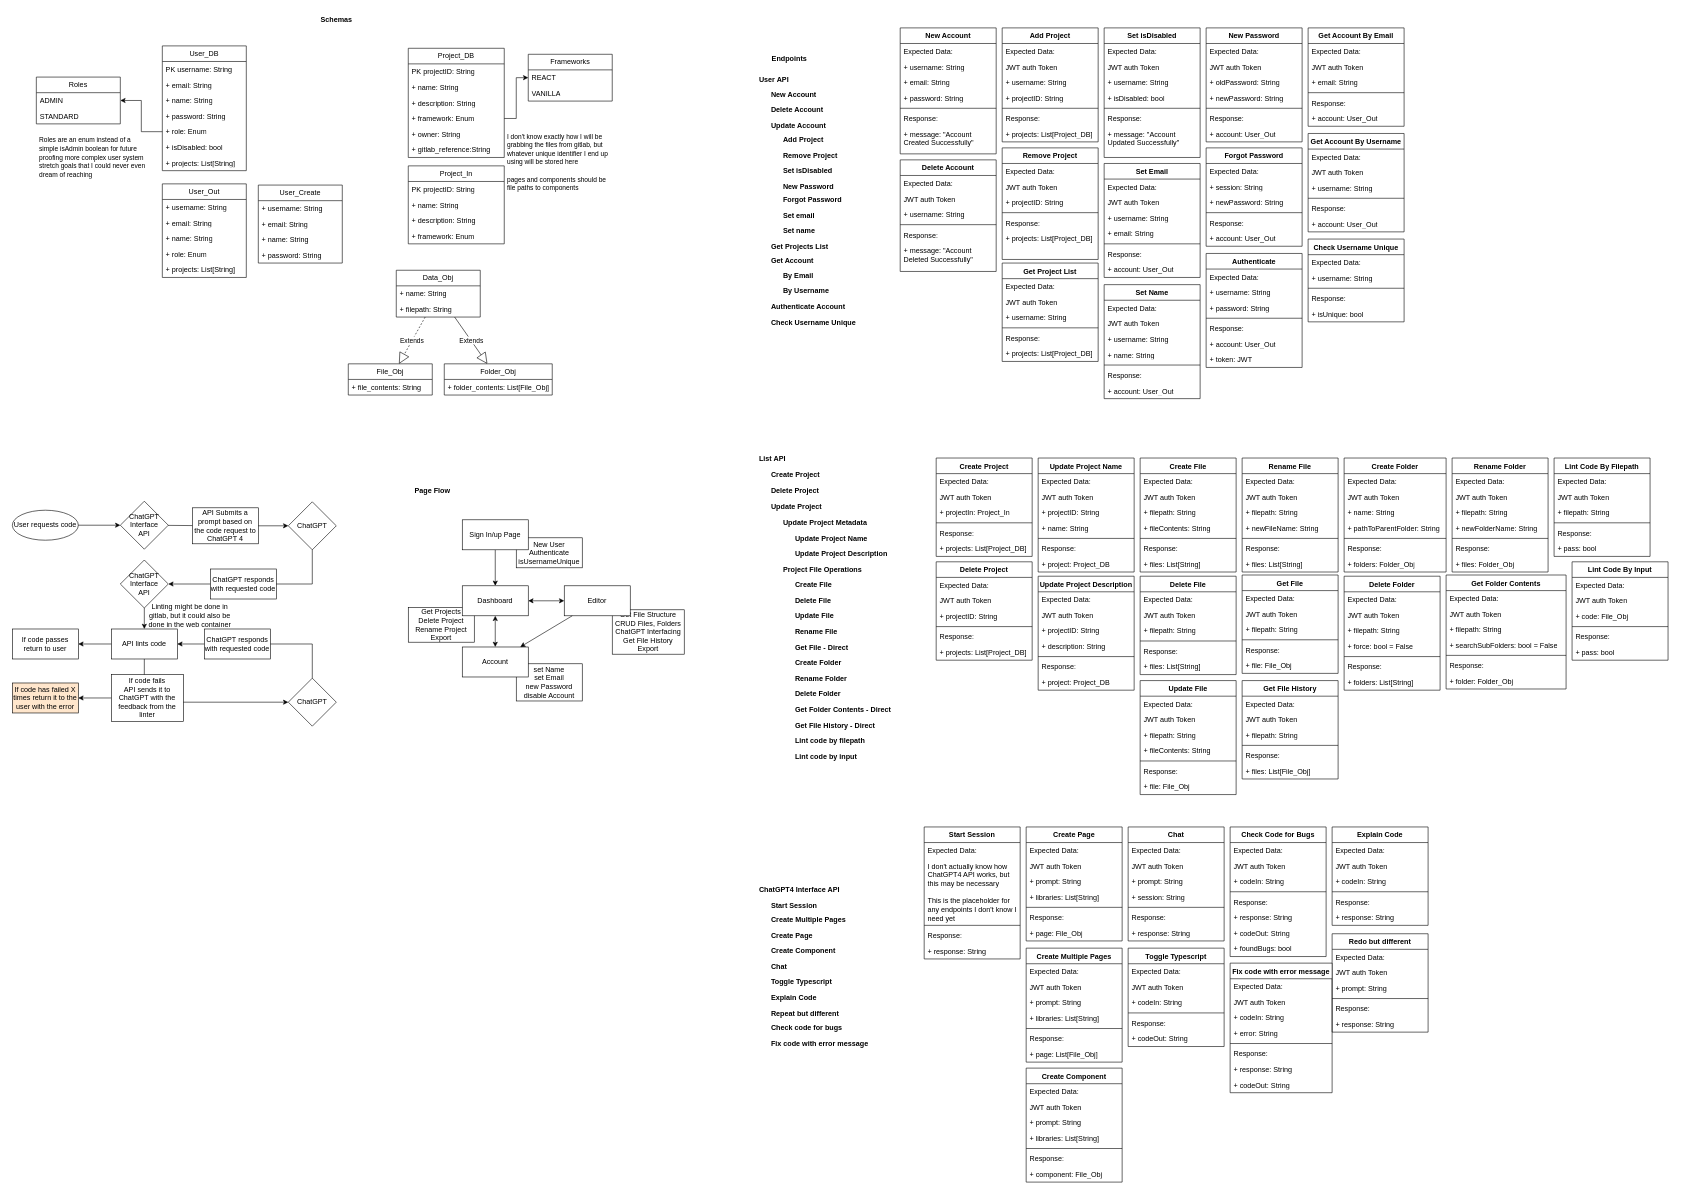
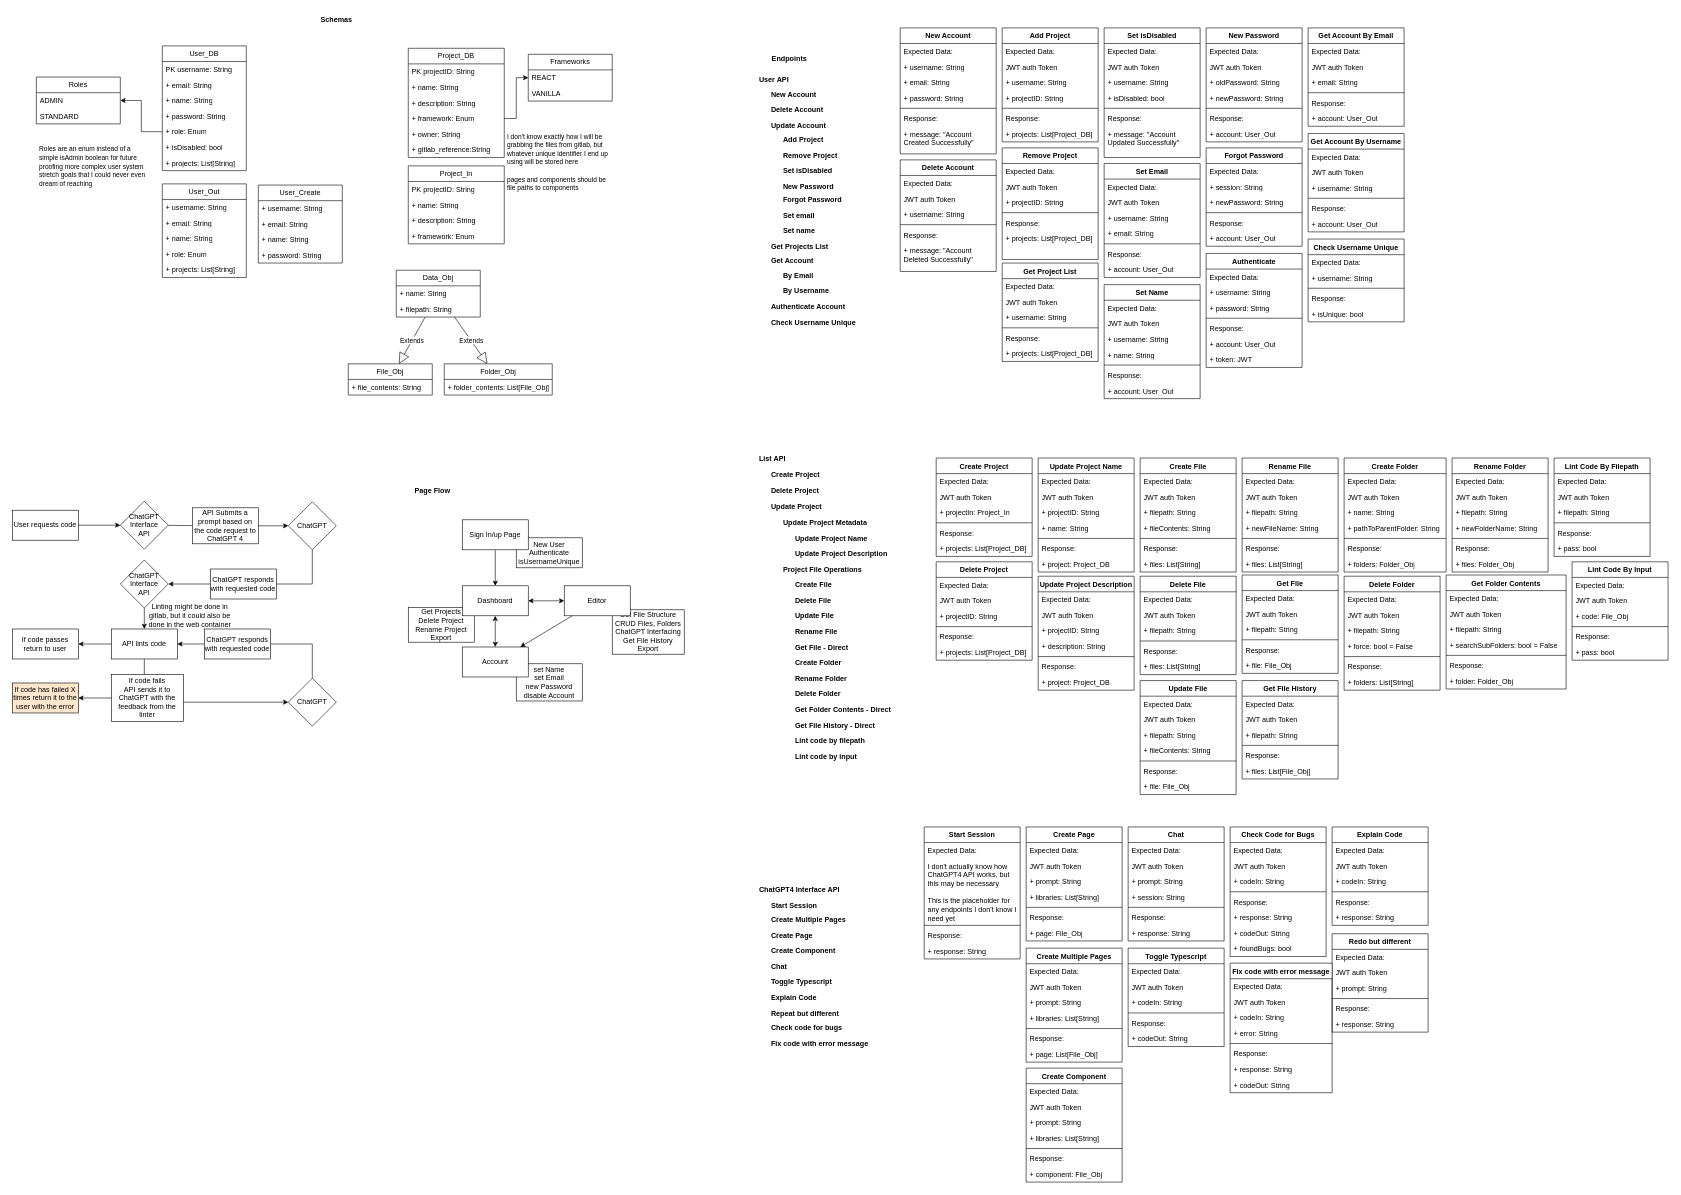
(93, 169) -> (93, 178)
(420, 327) -> (420, 327)
(45, 525) -> (45, 525)
